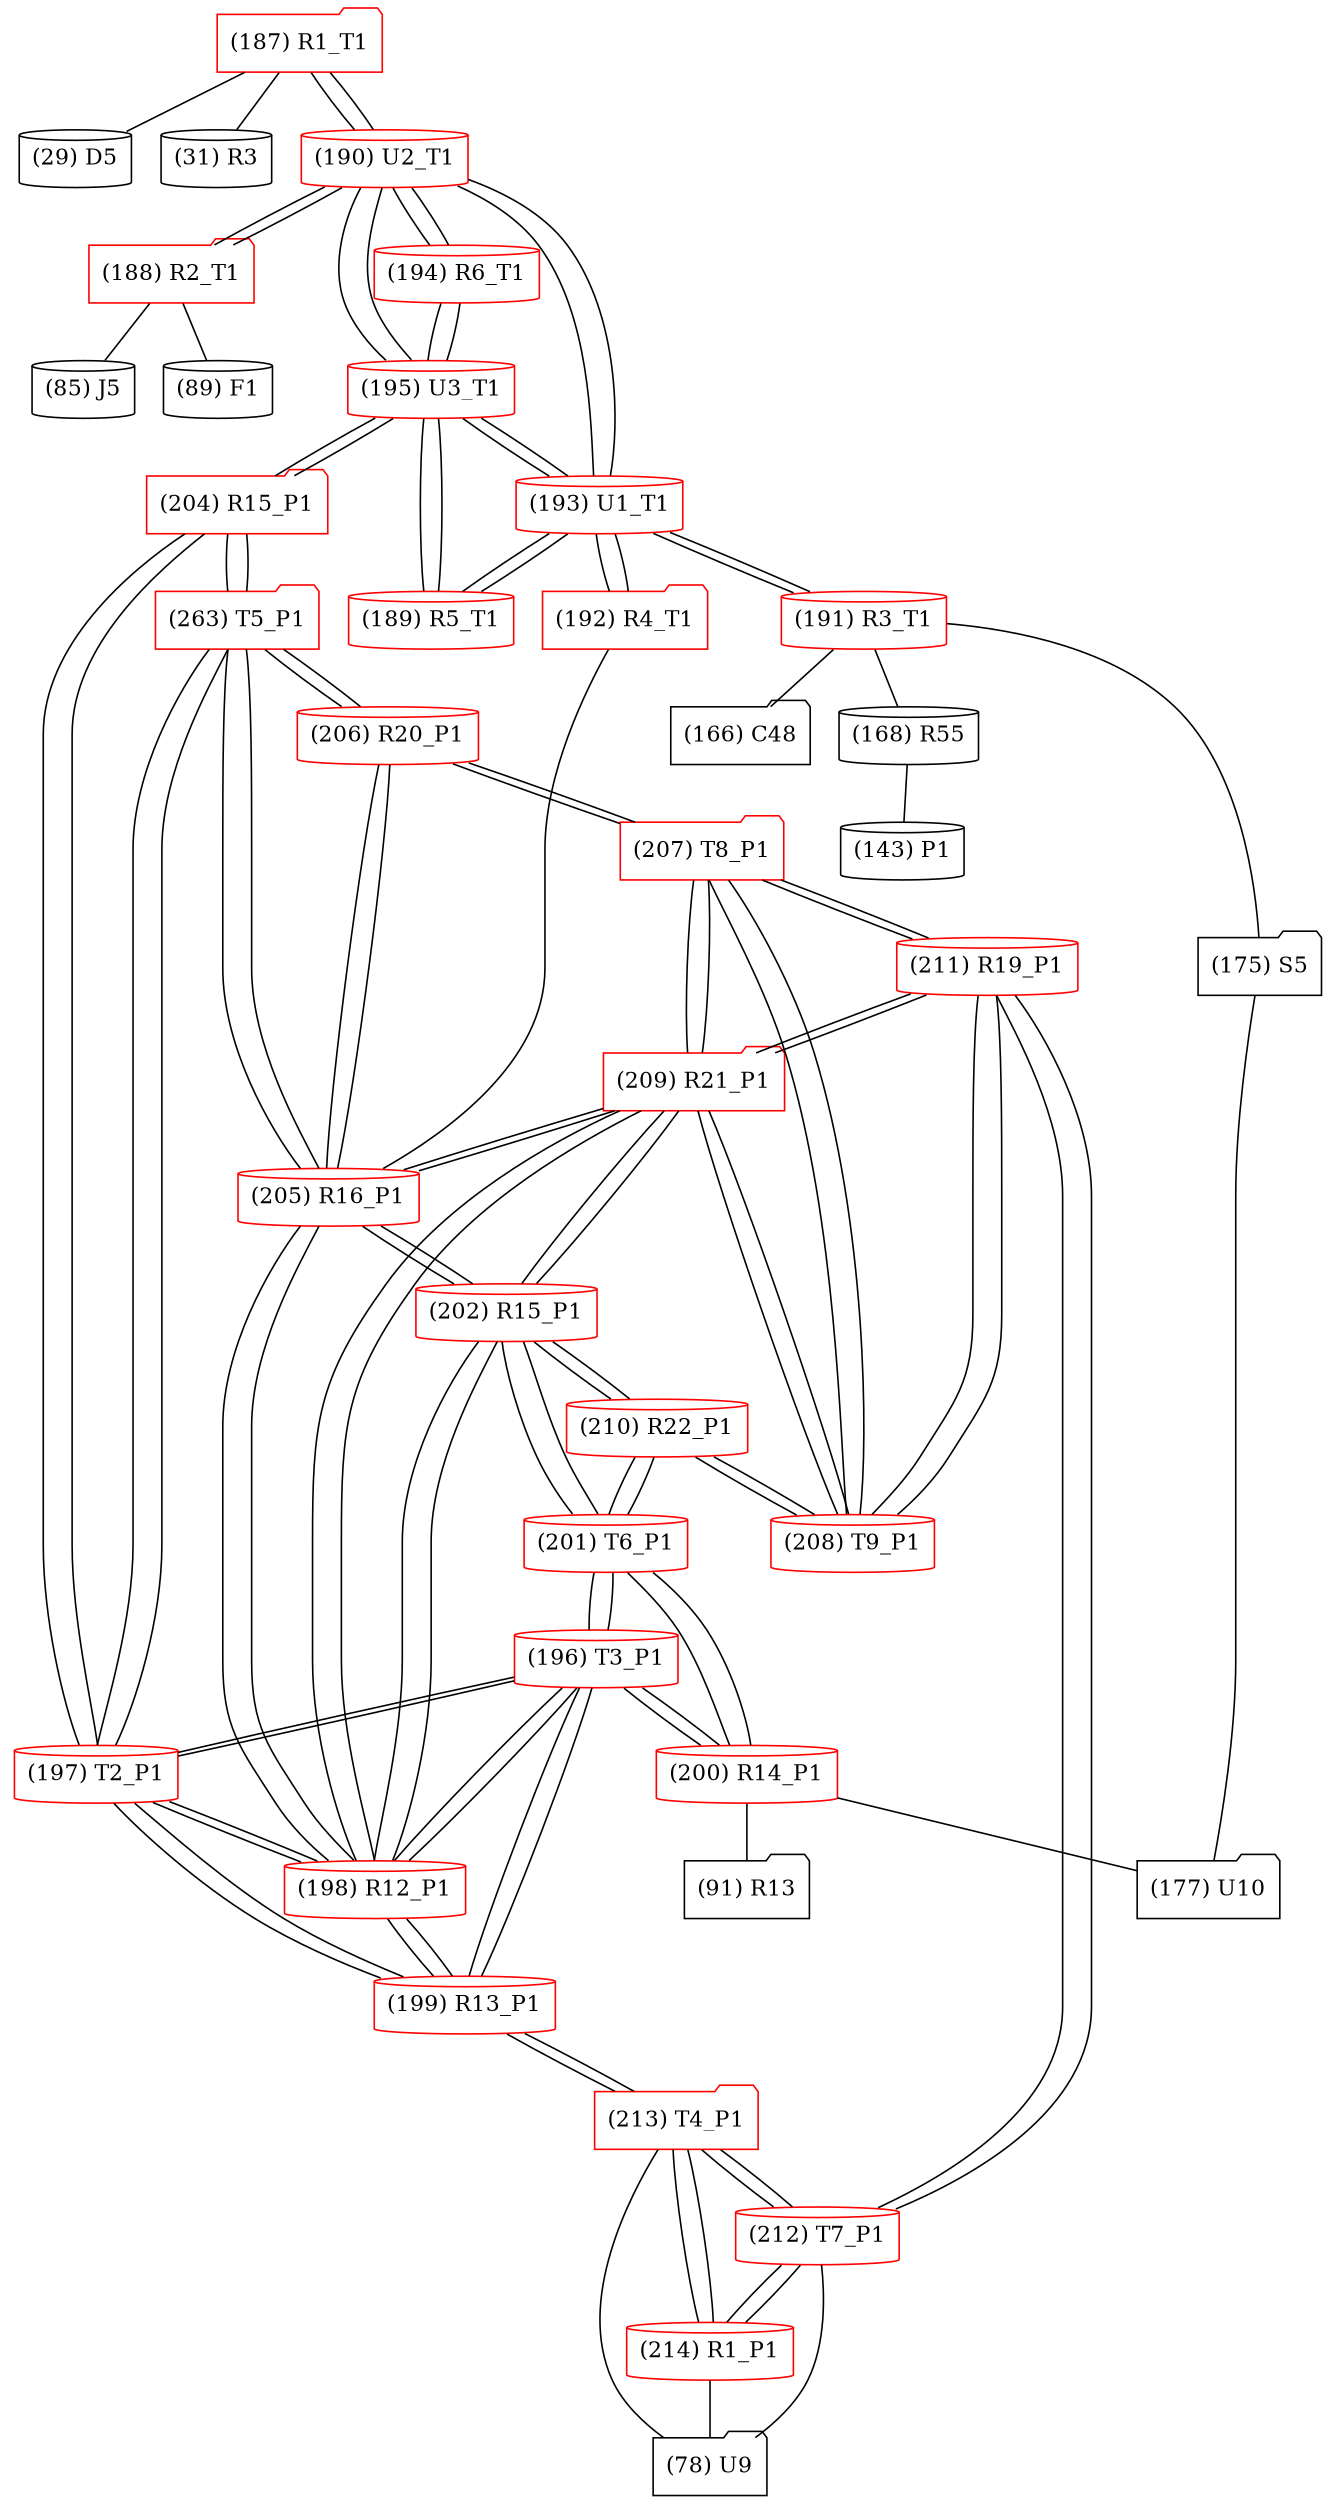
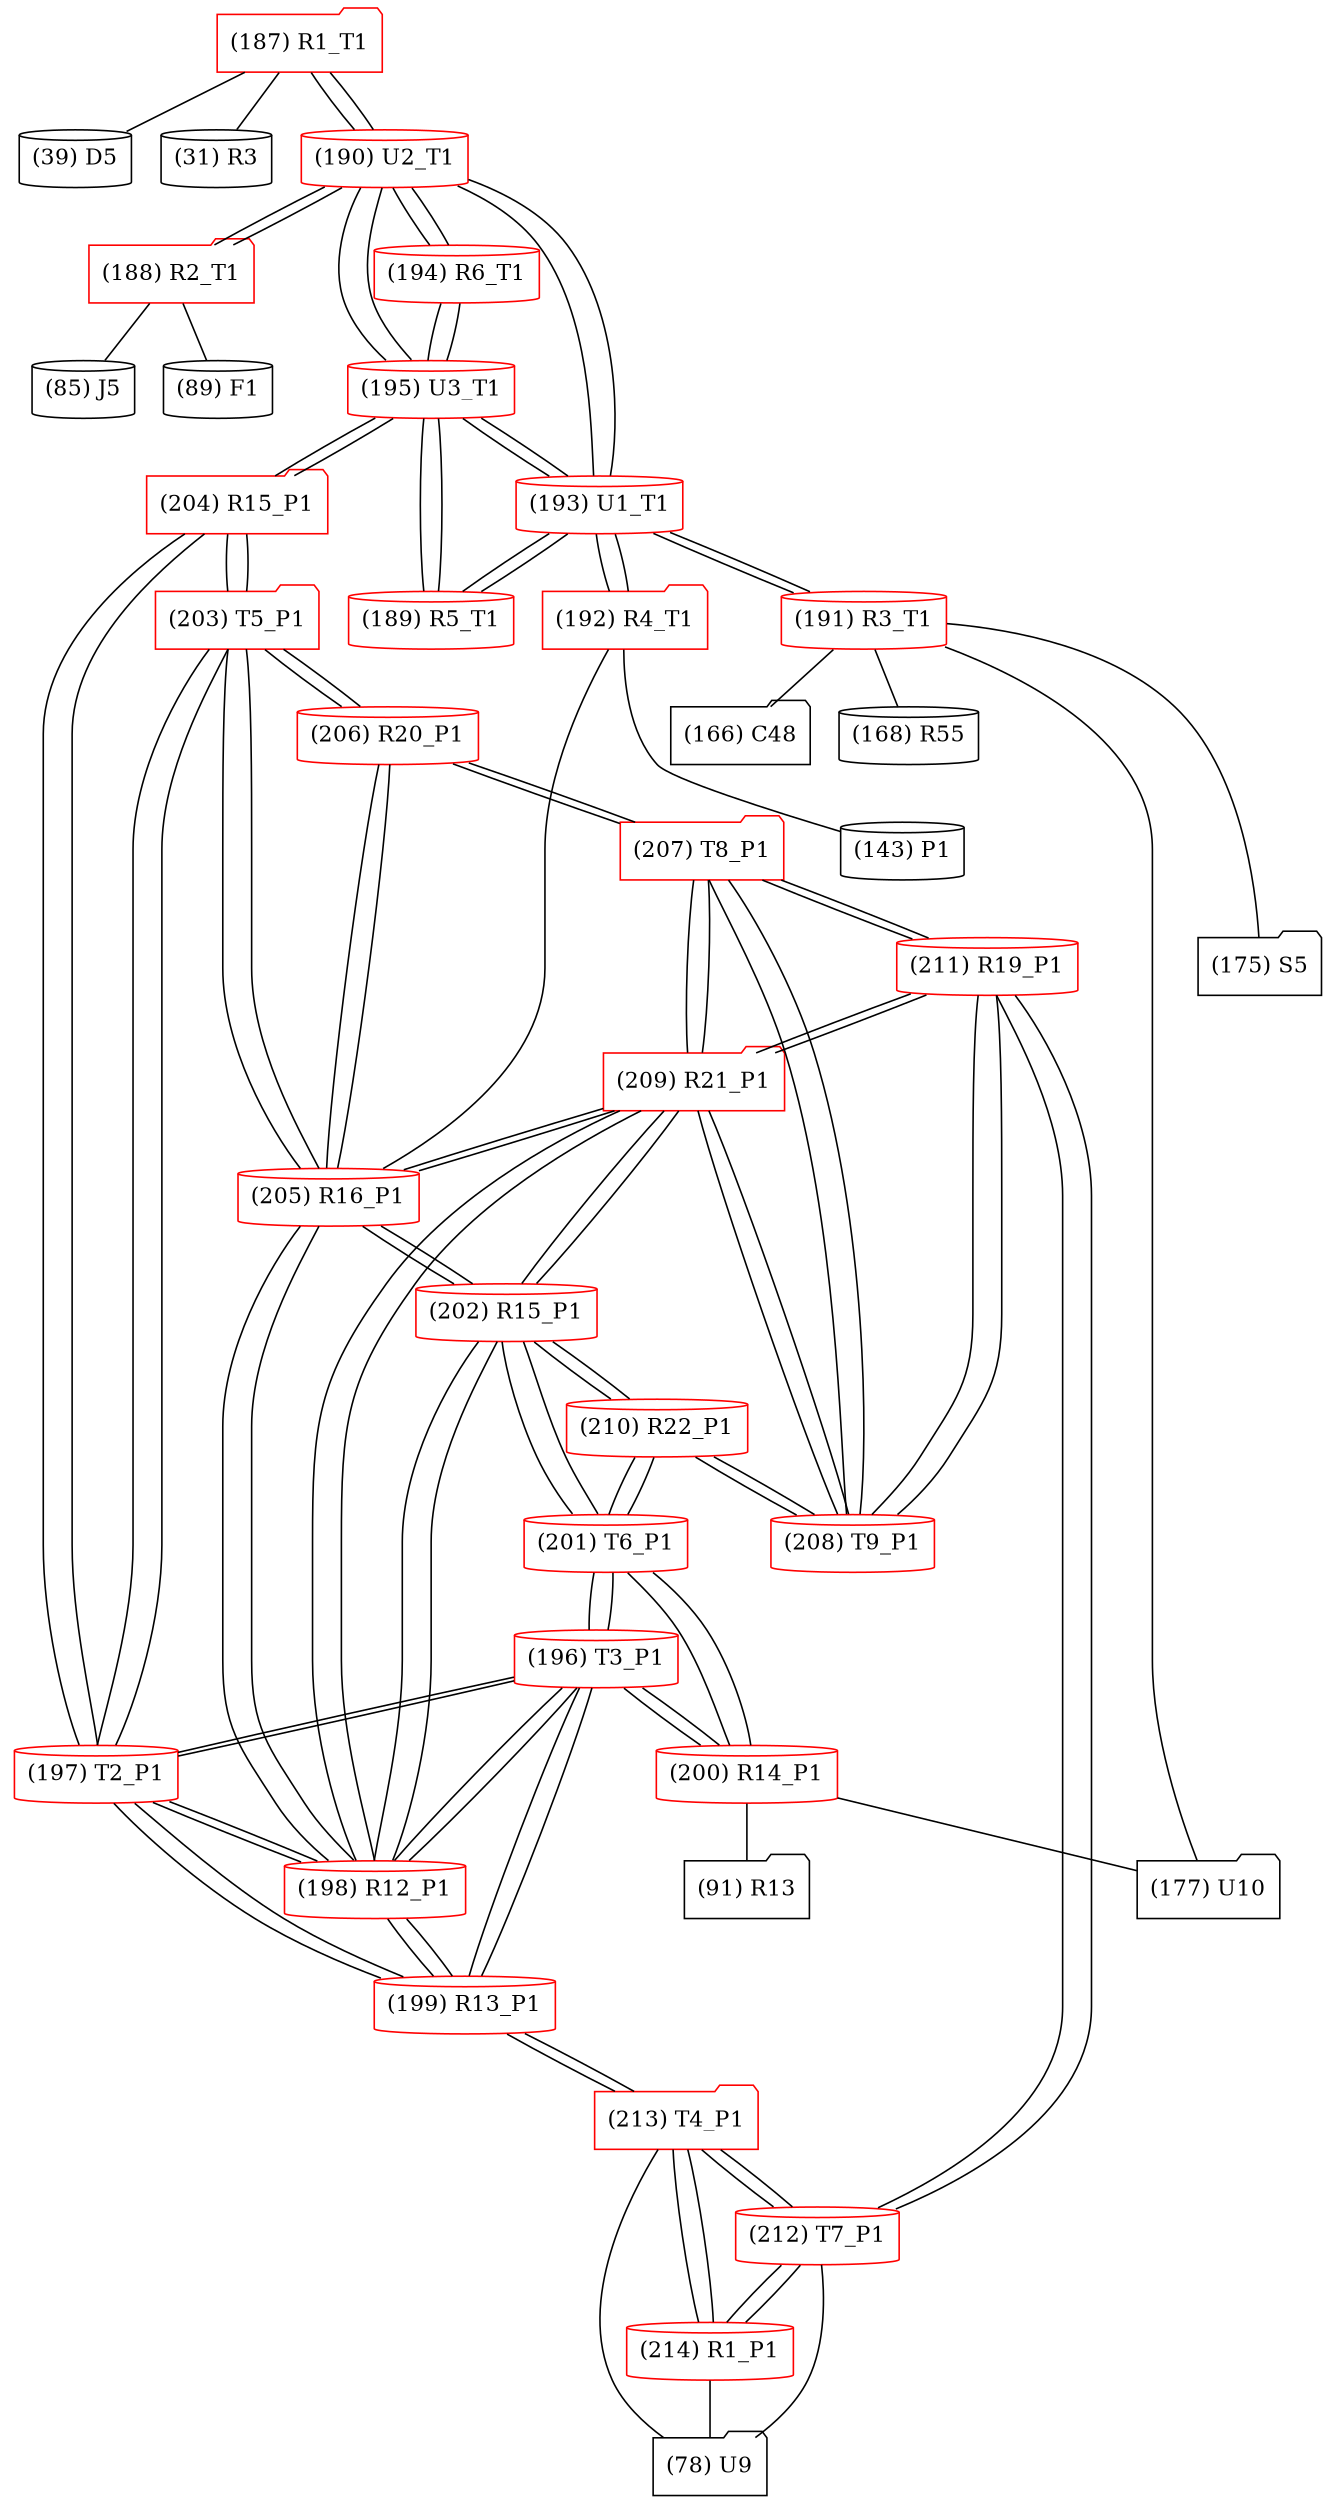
(75, 159) -> (75, 159)
(237, 620) -> (237, 620)
(906, 794) -> (690, 781)
(1236, 1428) -> (1152, 1204)
